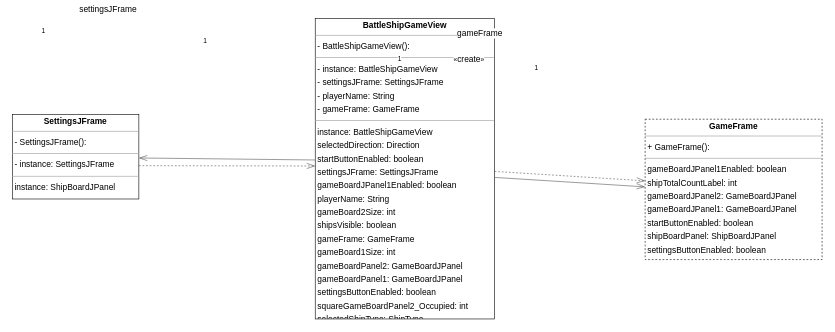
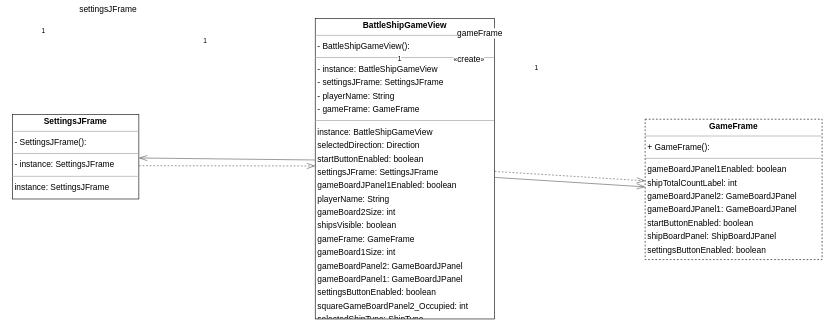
(68, 134) -> (68, 134)
